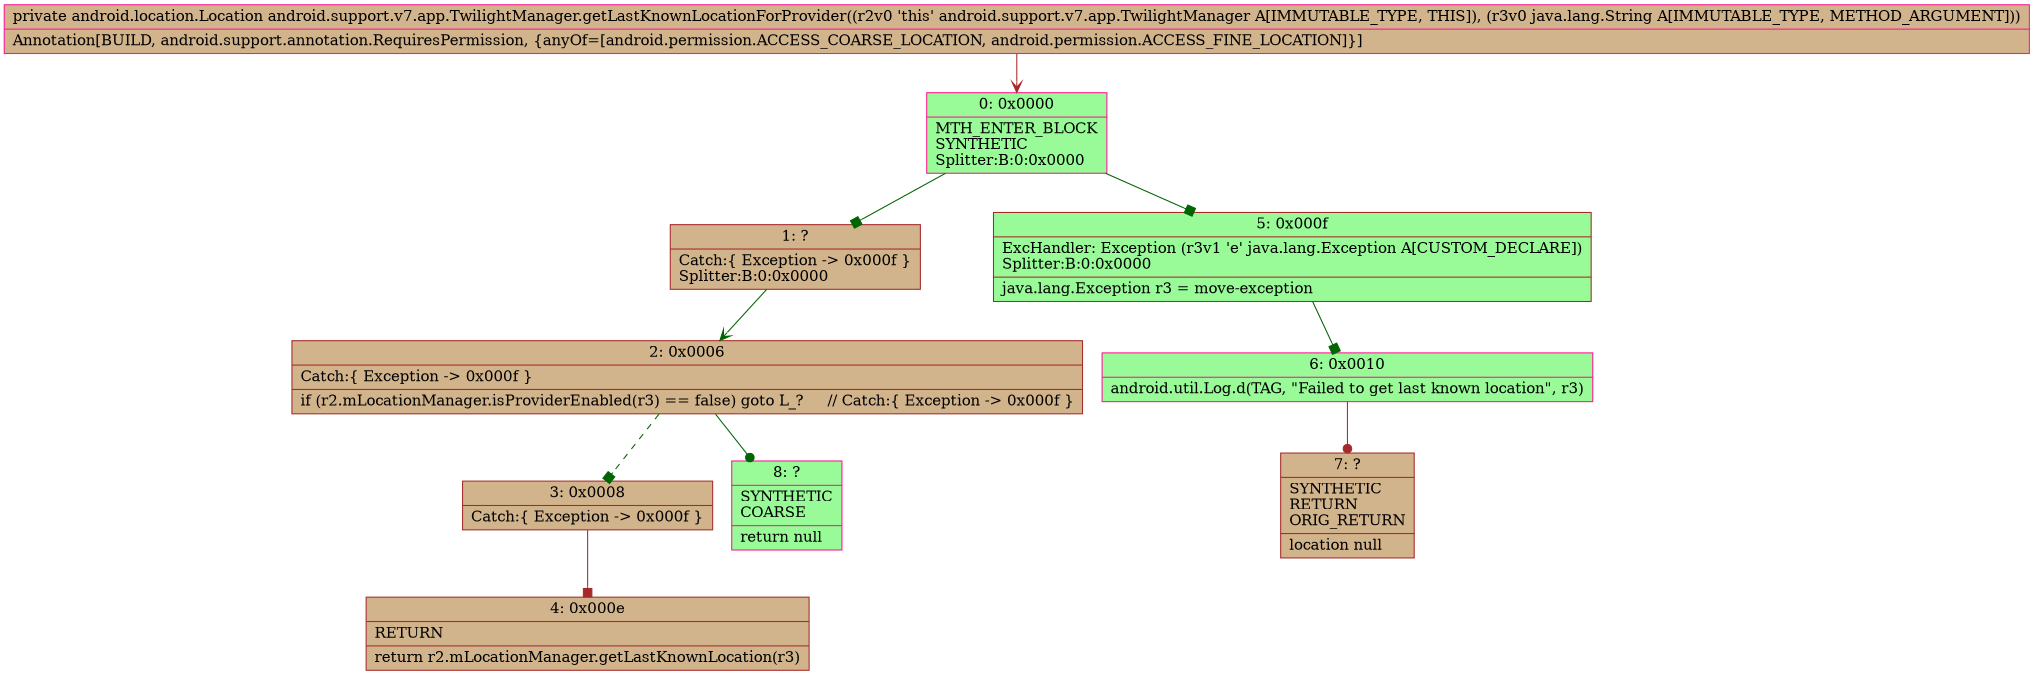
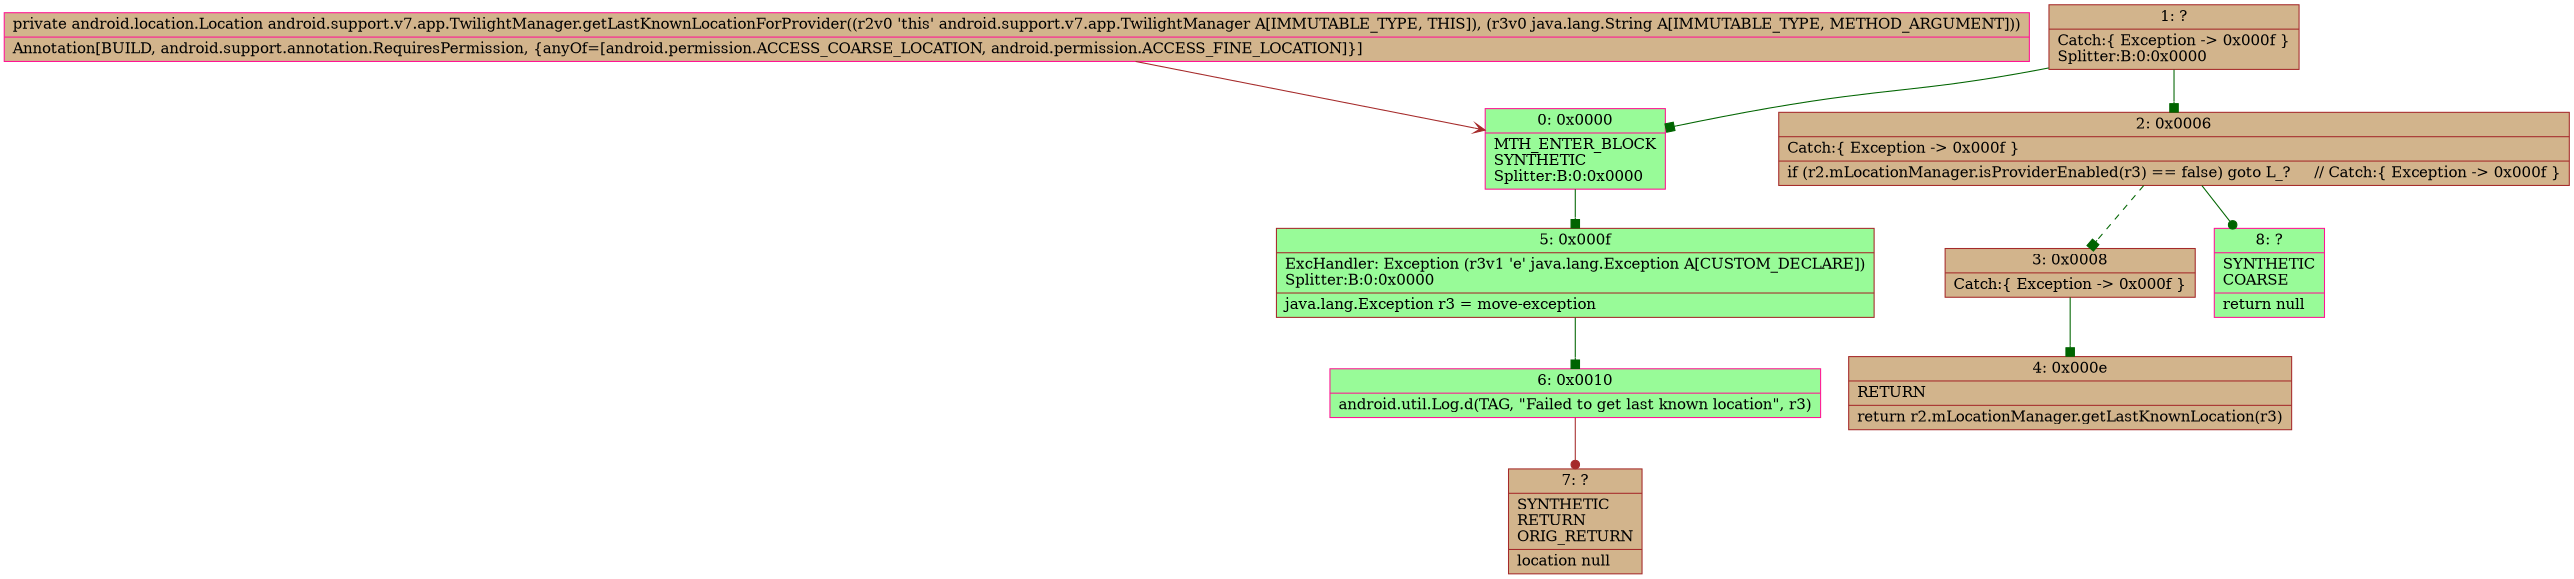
(904, 196) -> (1862, 94)
(747, 311) -> (2174, 85)
(588, 558) -> (2070, 321)
